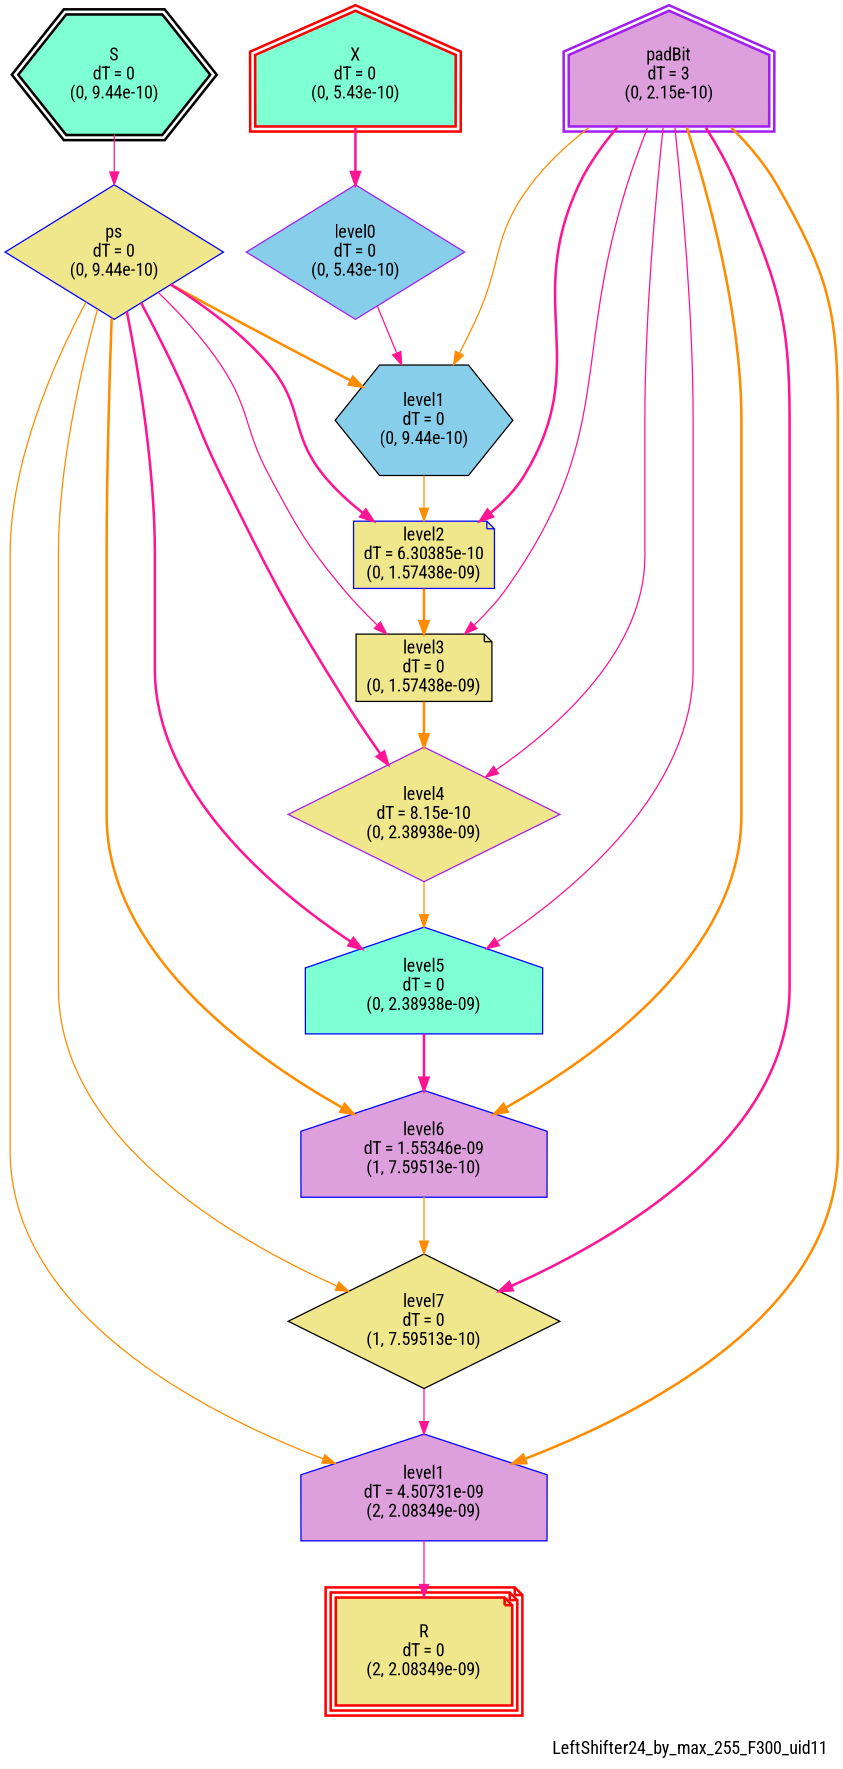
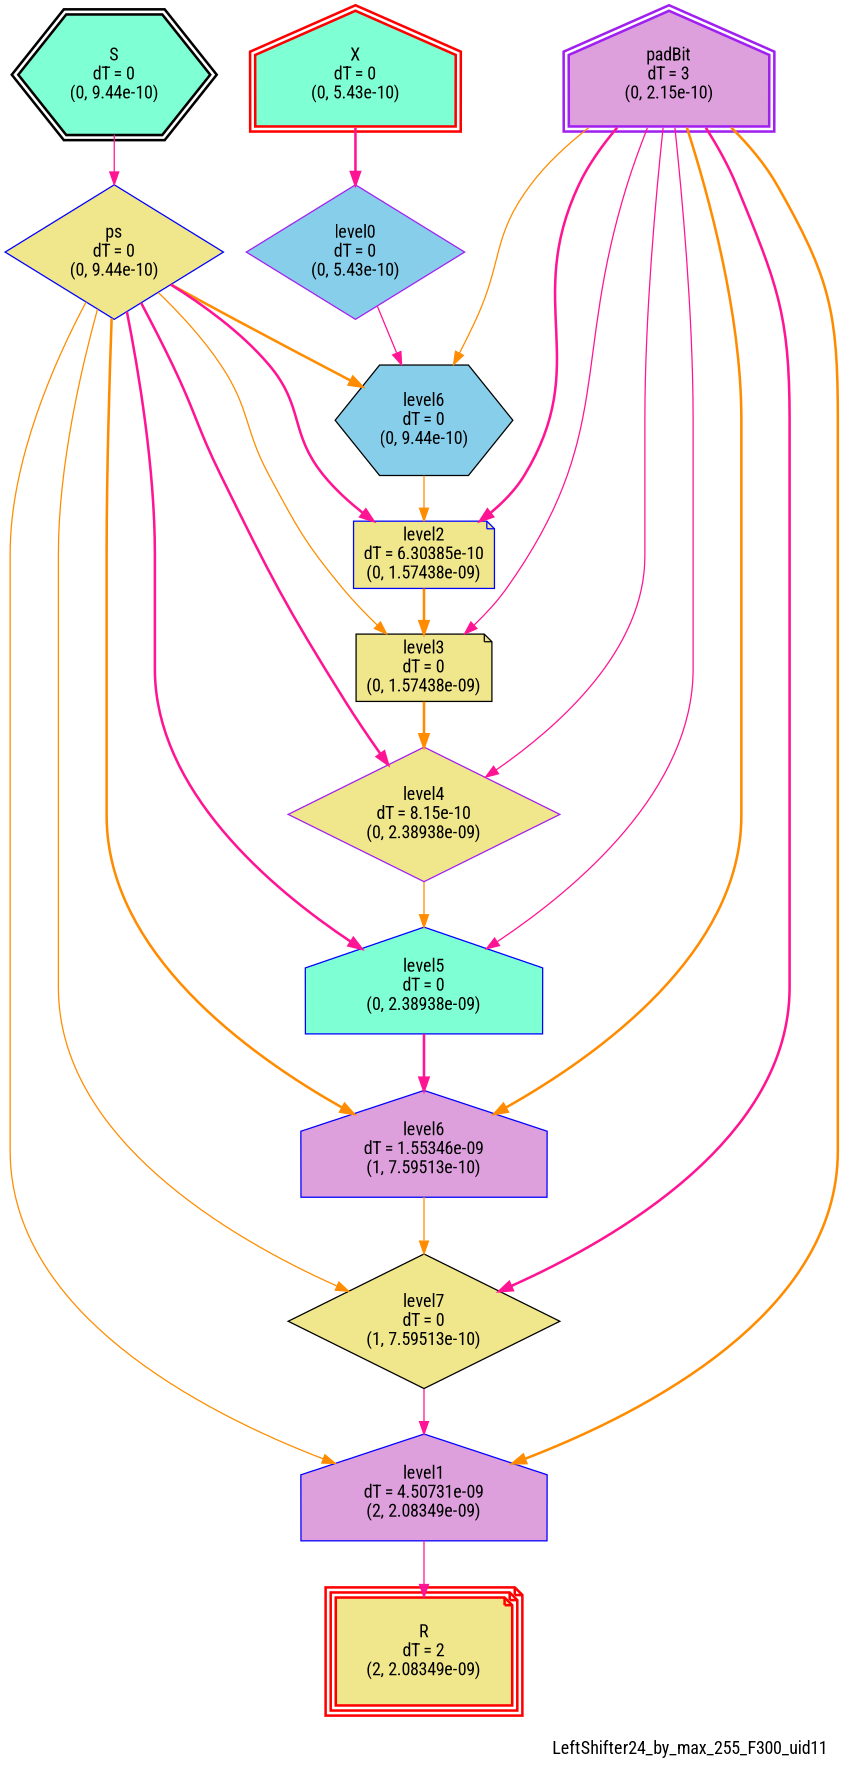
(424, 420) -> (424, 420)
(262, 462) -> (262, 462)
(424, 1652) -> (424, 1652)
